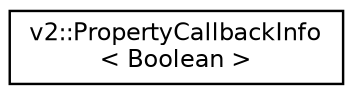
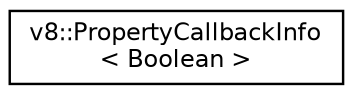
(176, 47) -> (176, 47)
